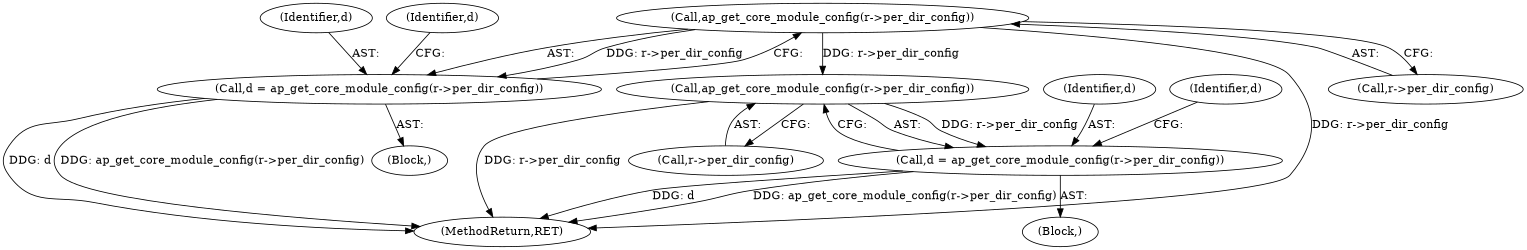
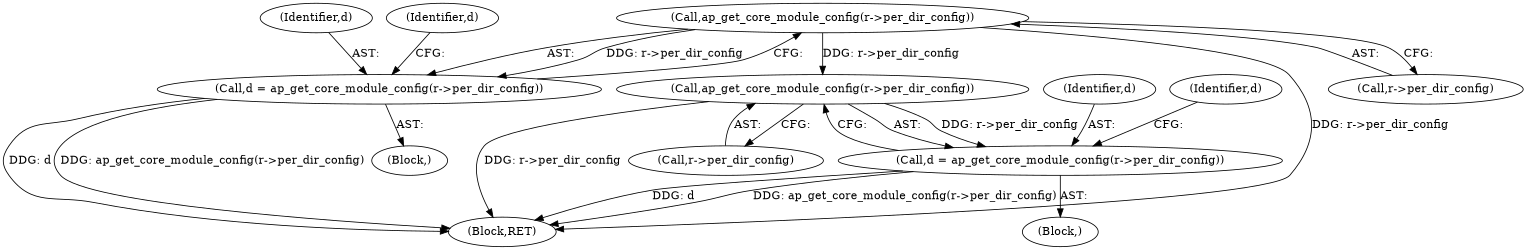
(502, 232) -> (502, 232)
